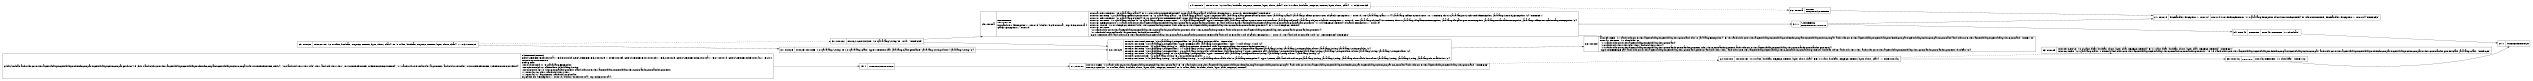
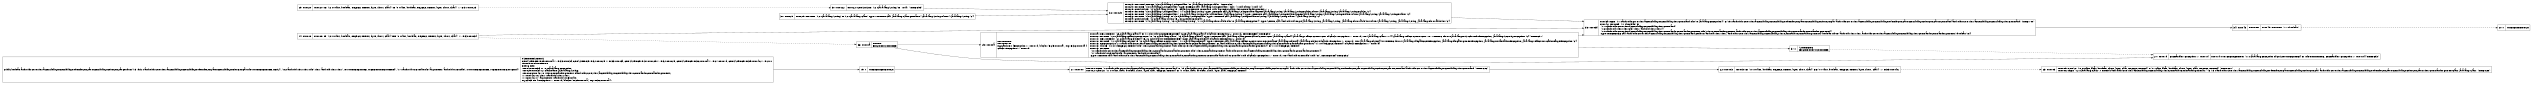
(1990, 21) -> (1991, 52)
(1814, 25) -> (1814, 50)
(2029, 28) -> (2133, 28)
none -> (1030, 30)
(952, 38) -> (939, 45)
(2399, 38) -> (2399, 28)
(628, 47) -> none
(2267, 59) -> none
(1603, 62) -> (1603, 70)
